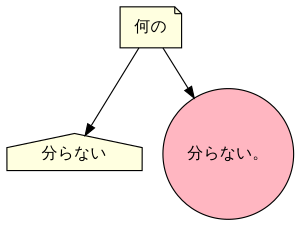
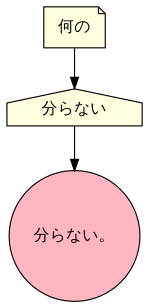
(176, 68) -> (75, 143)
